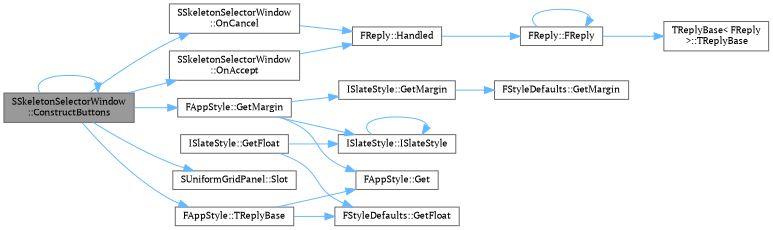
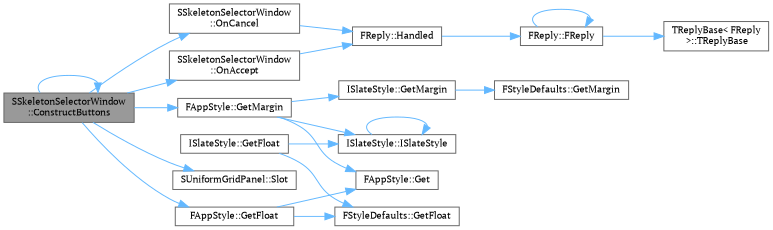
(235, 216) -> (235, 216)
